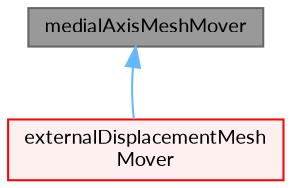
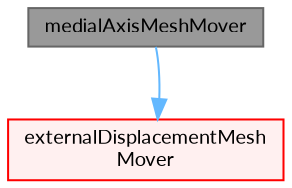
(132, 93) -> (159, 73)
